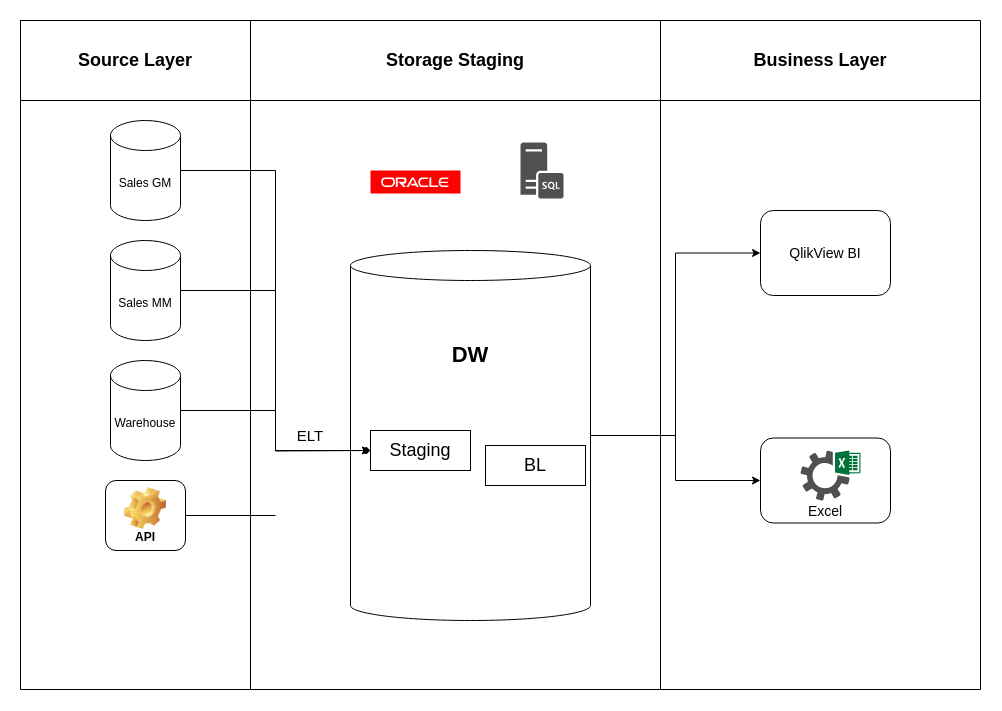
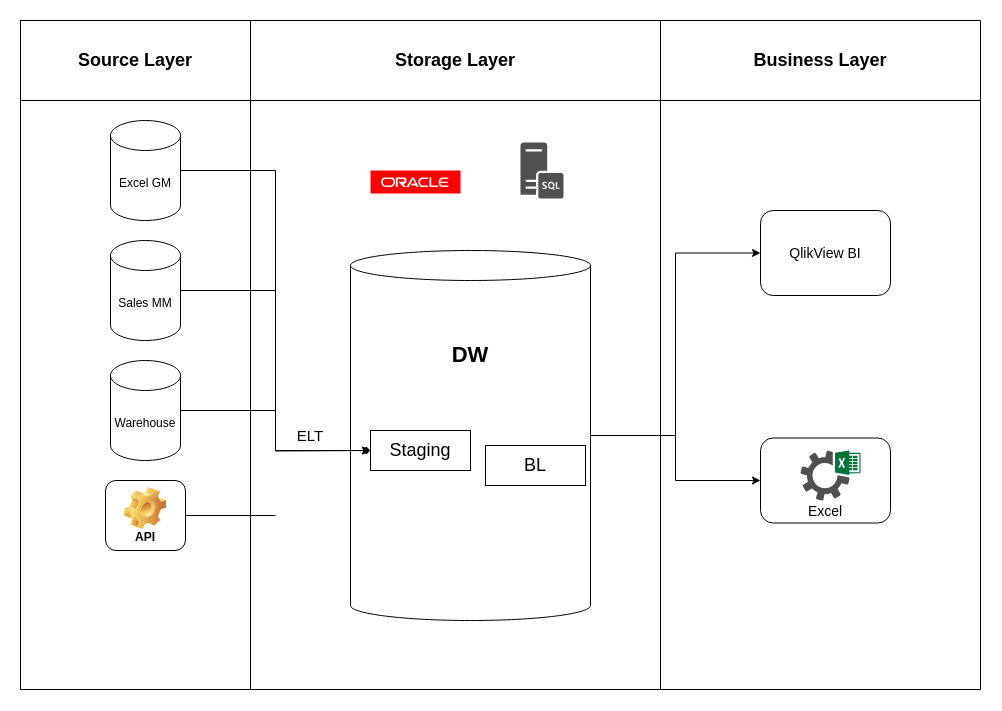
(456, 61) -> (456, 61)
(146, 184) -> (146, 184)
